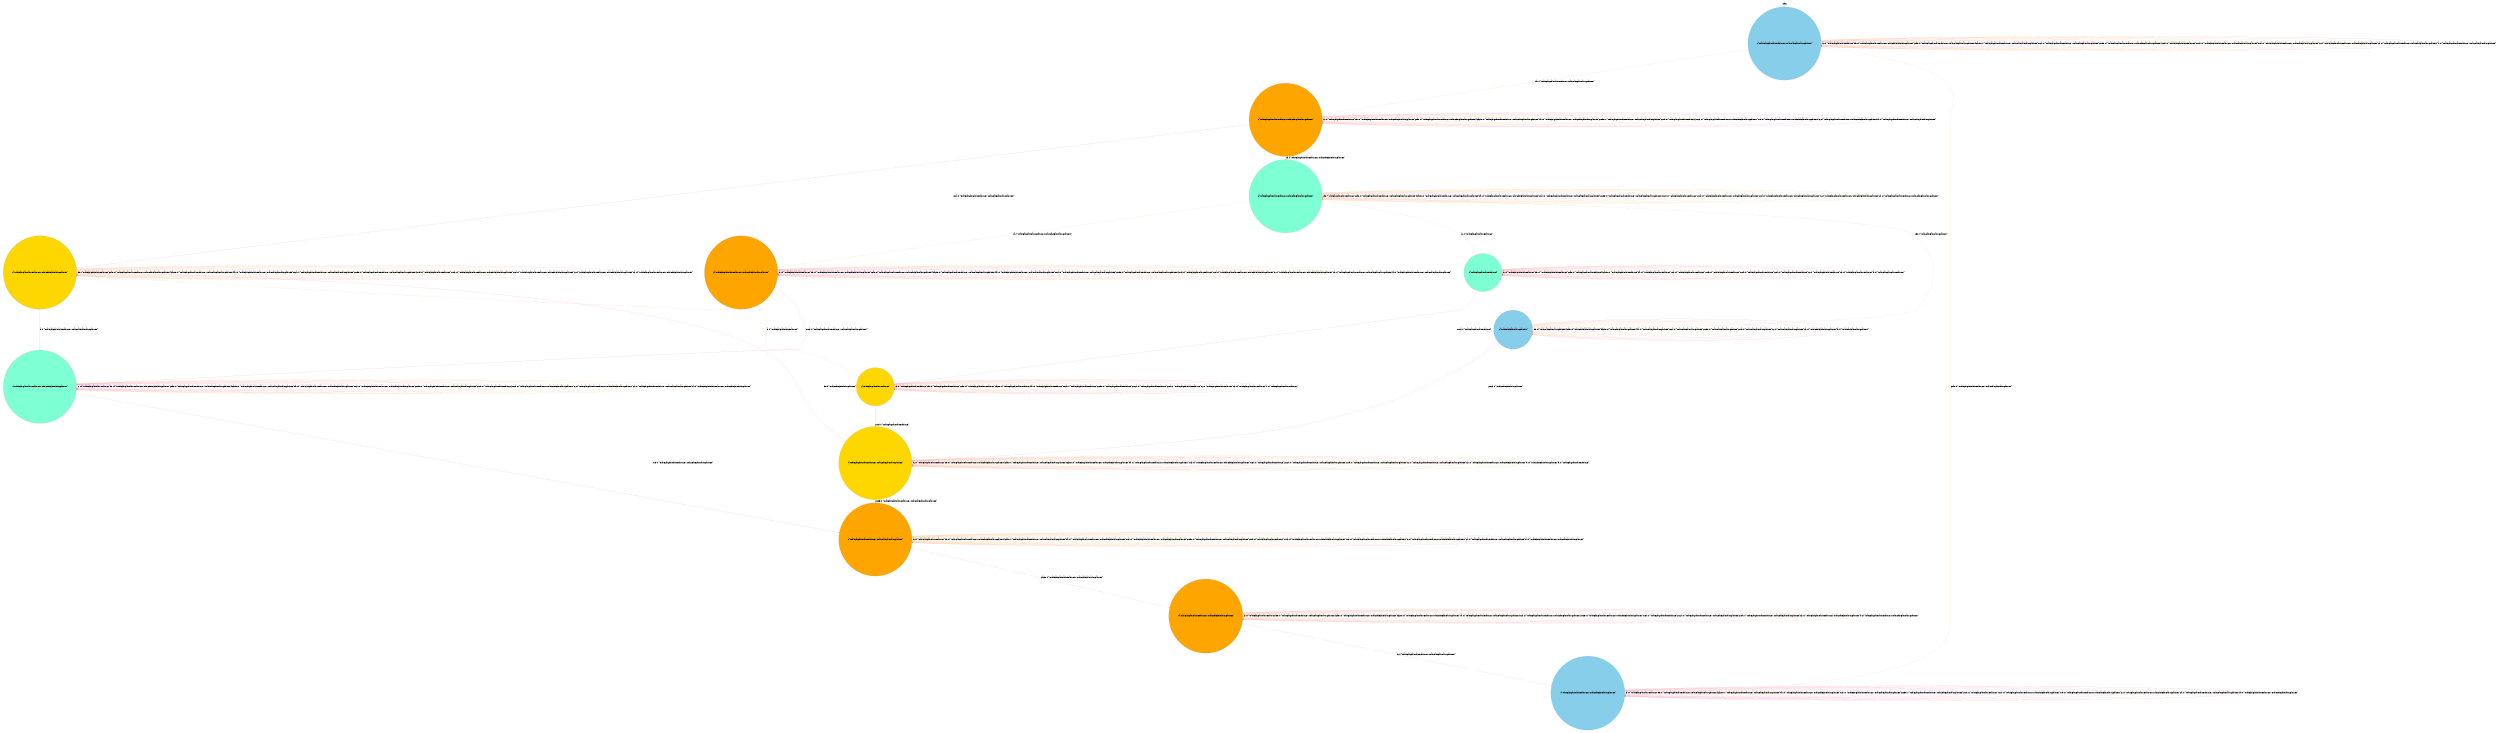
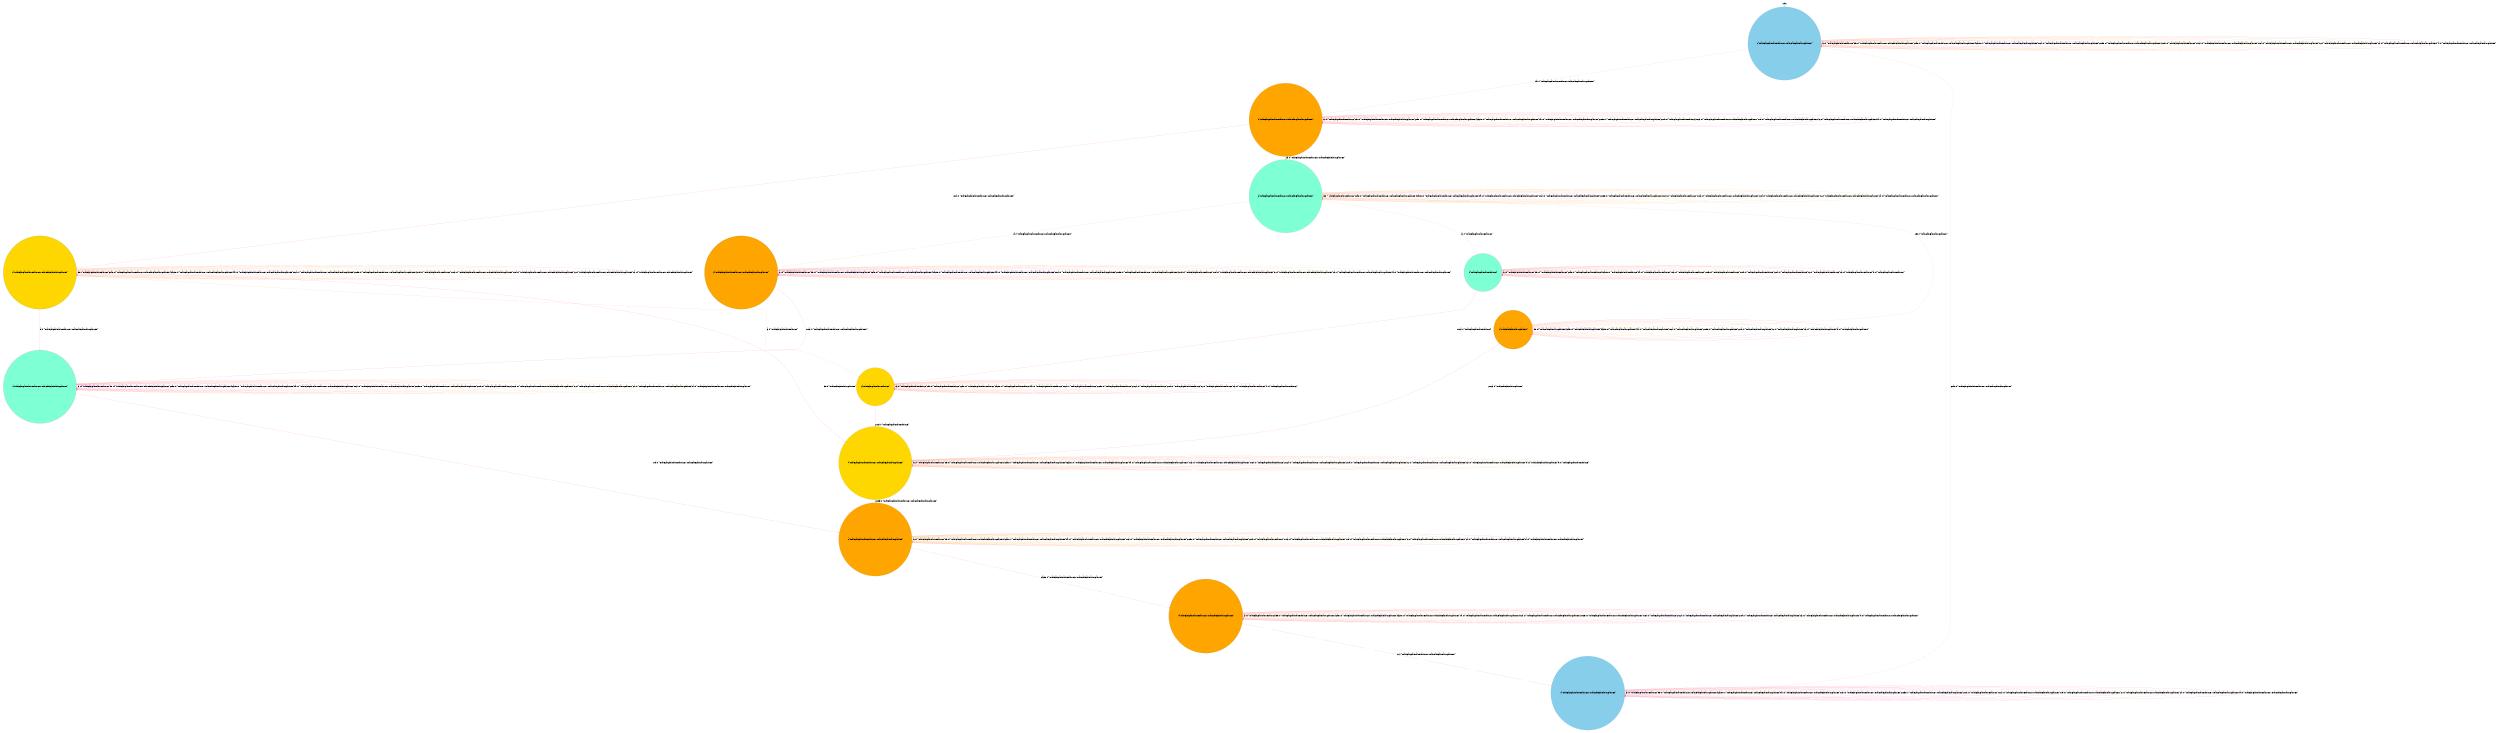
(1785, 4) -> (1785, 4)
(1513, 330) -> (1513, 330)
